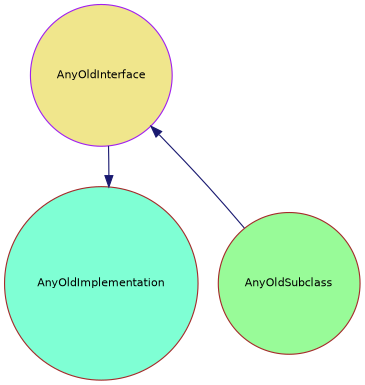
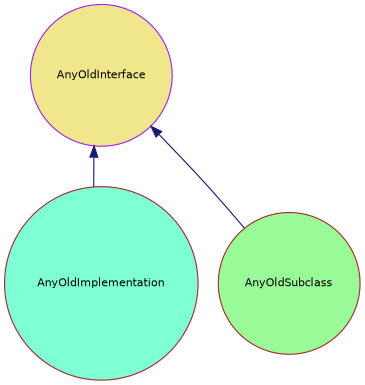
(109, 161) -> (94, 172)
